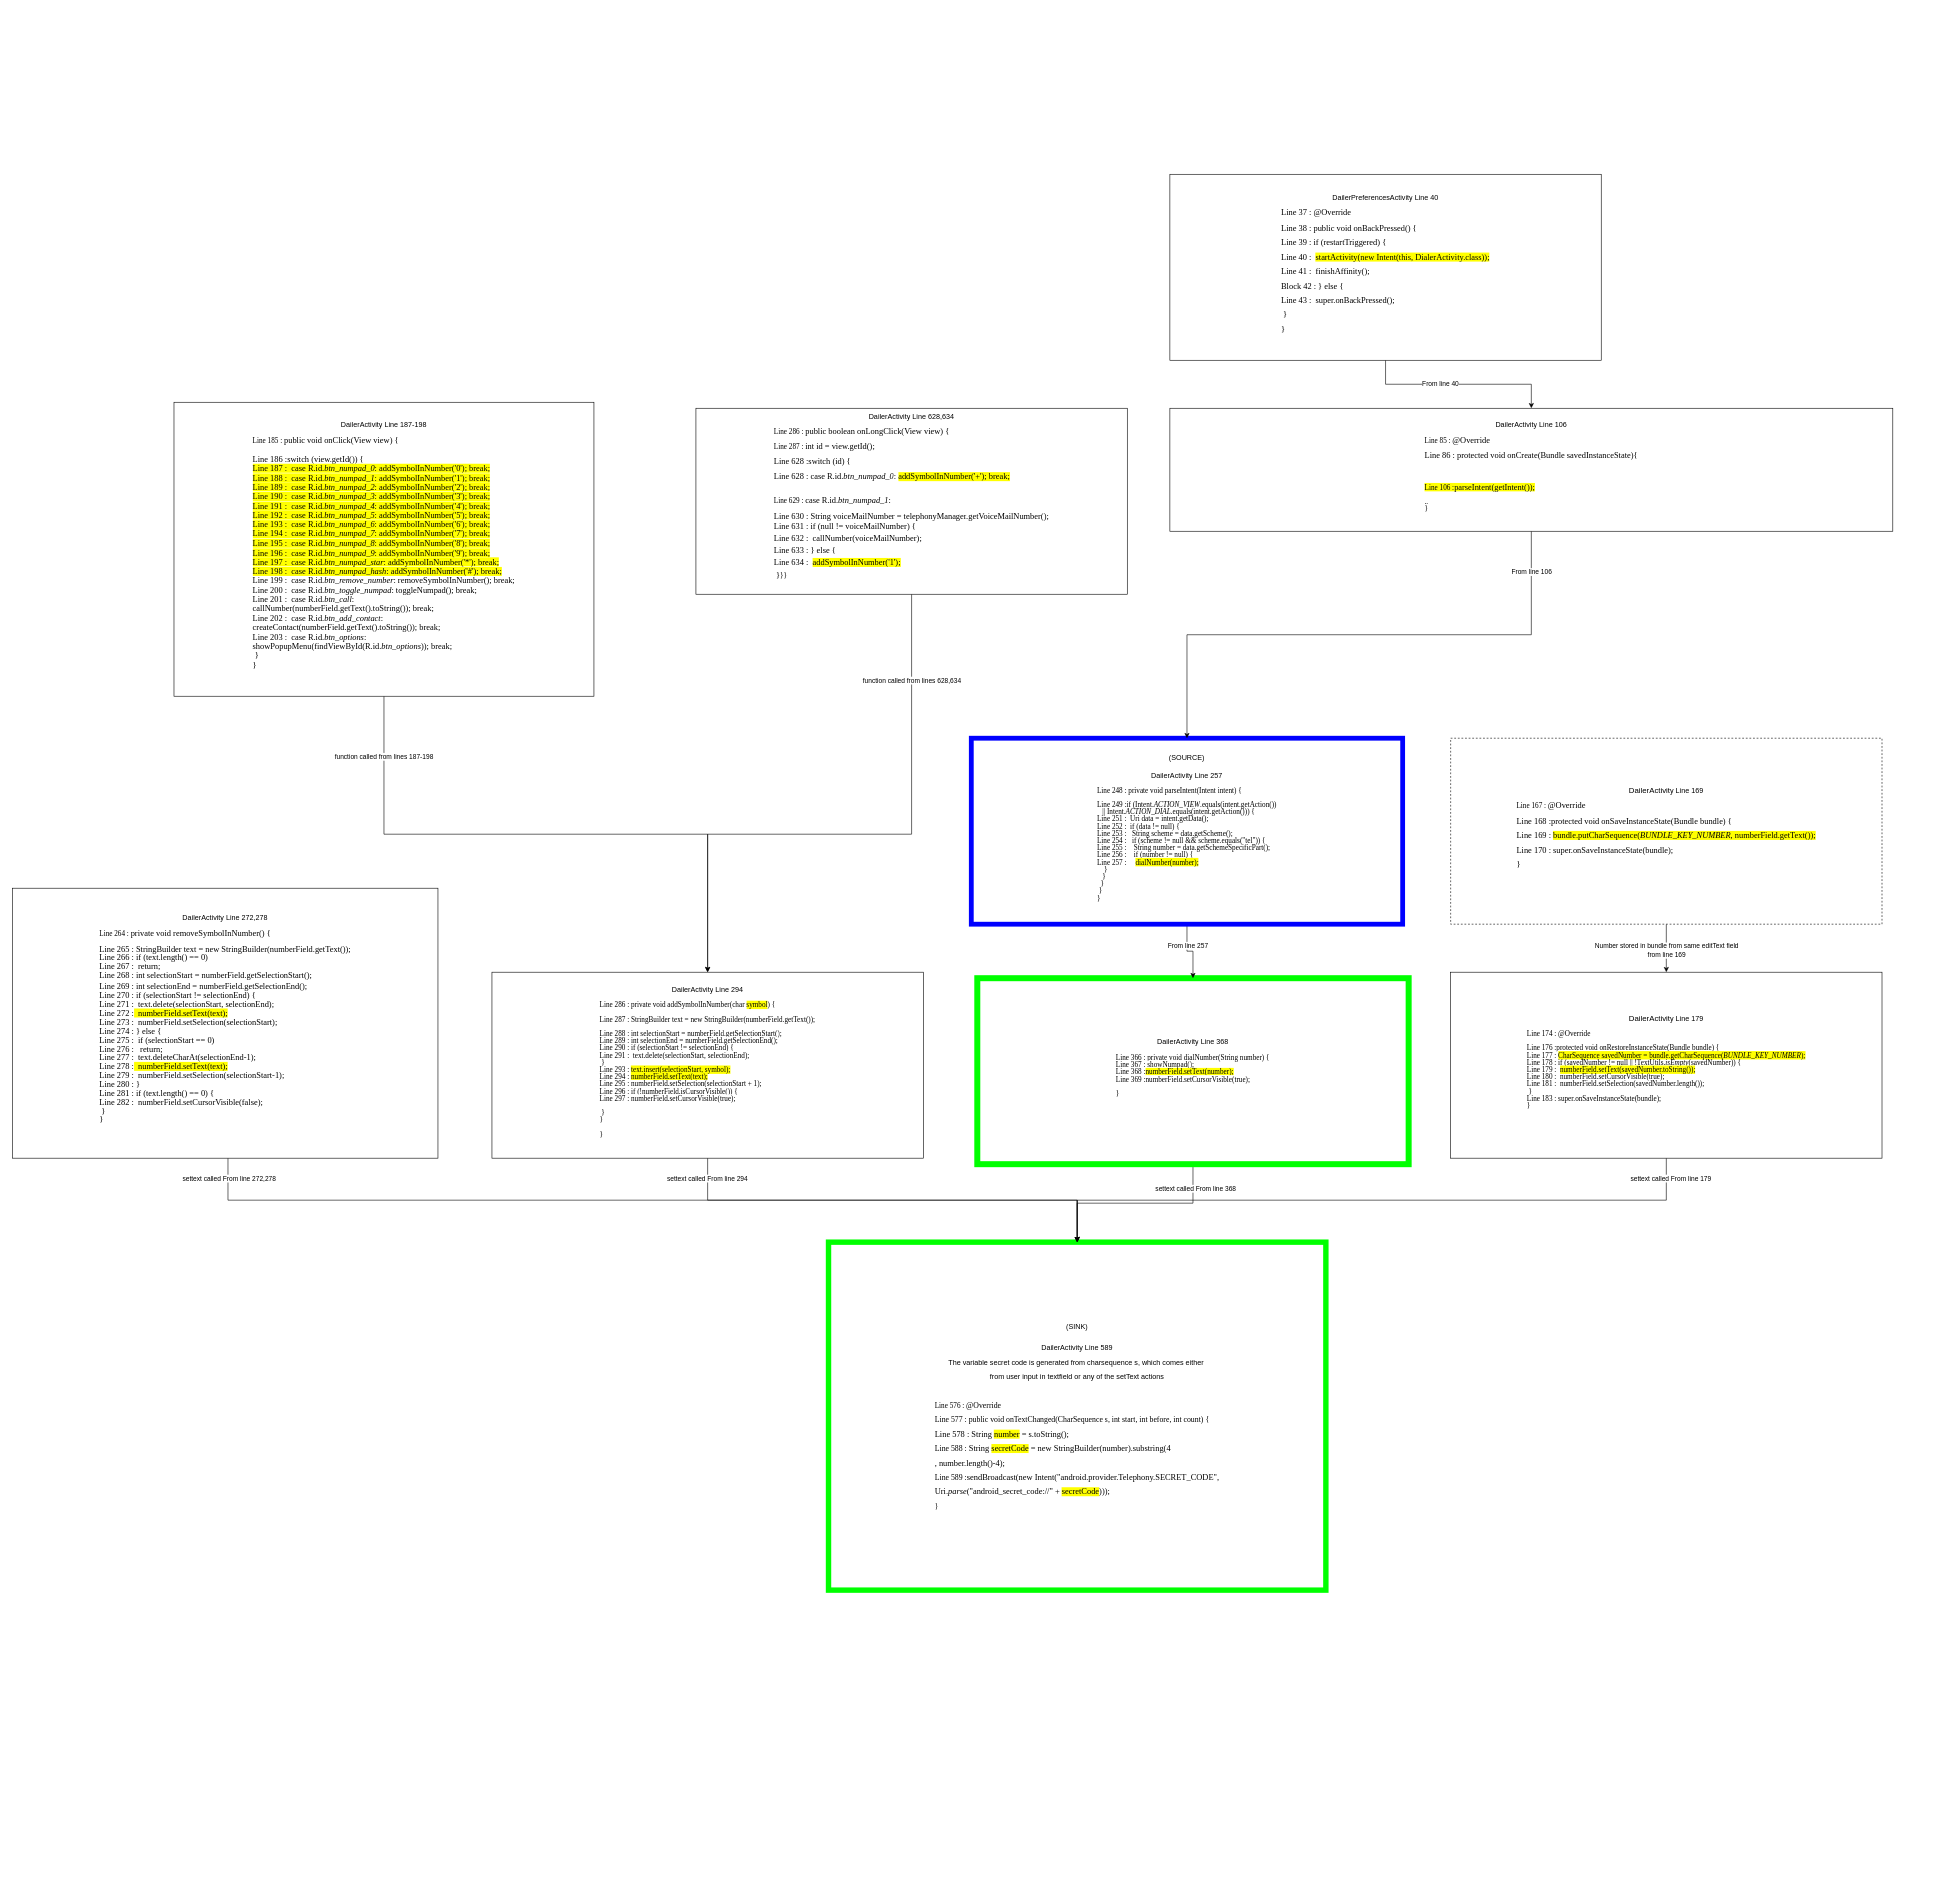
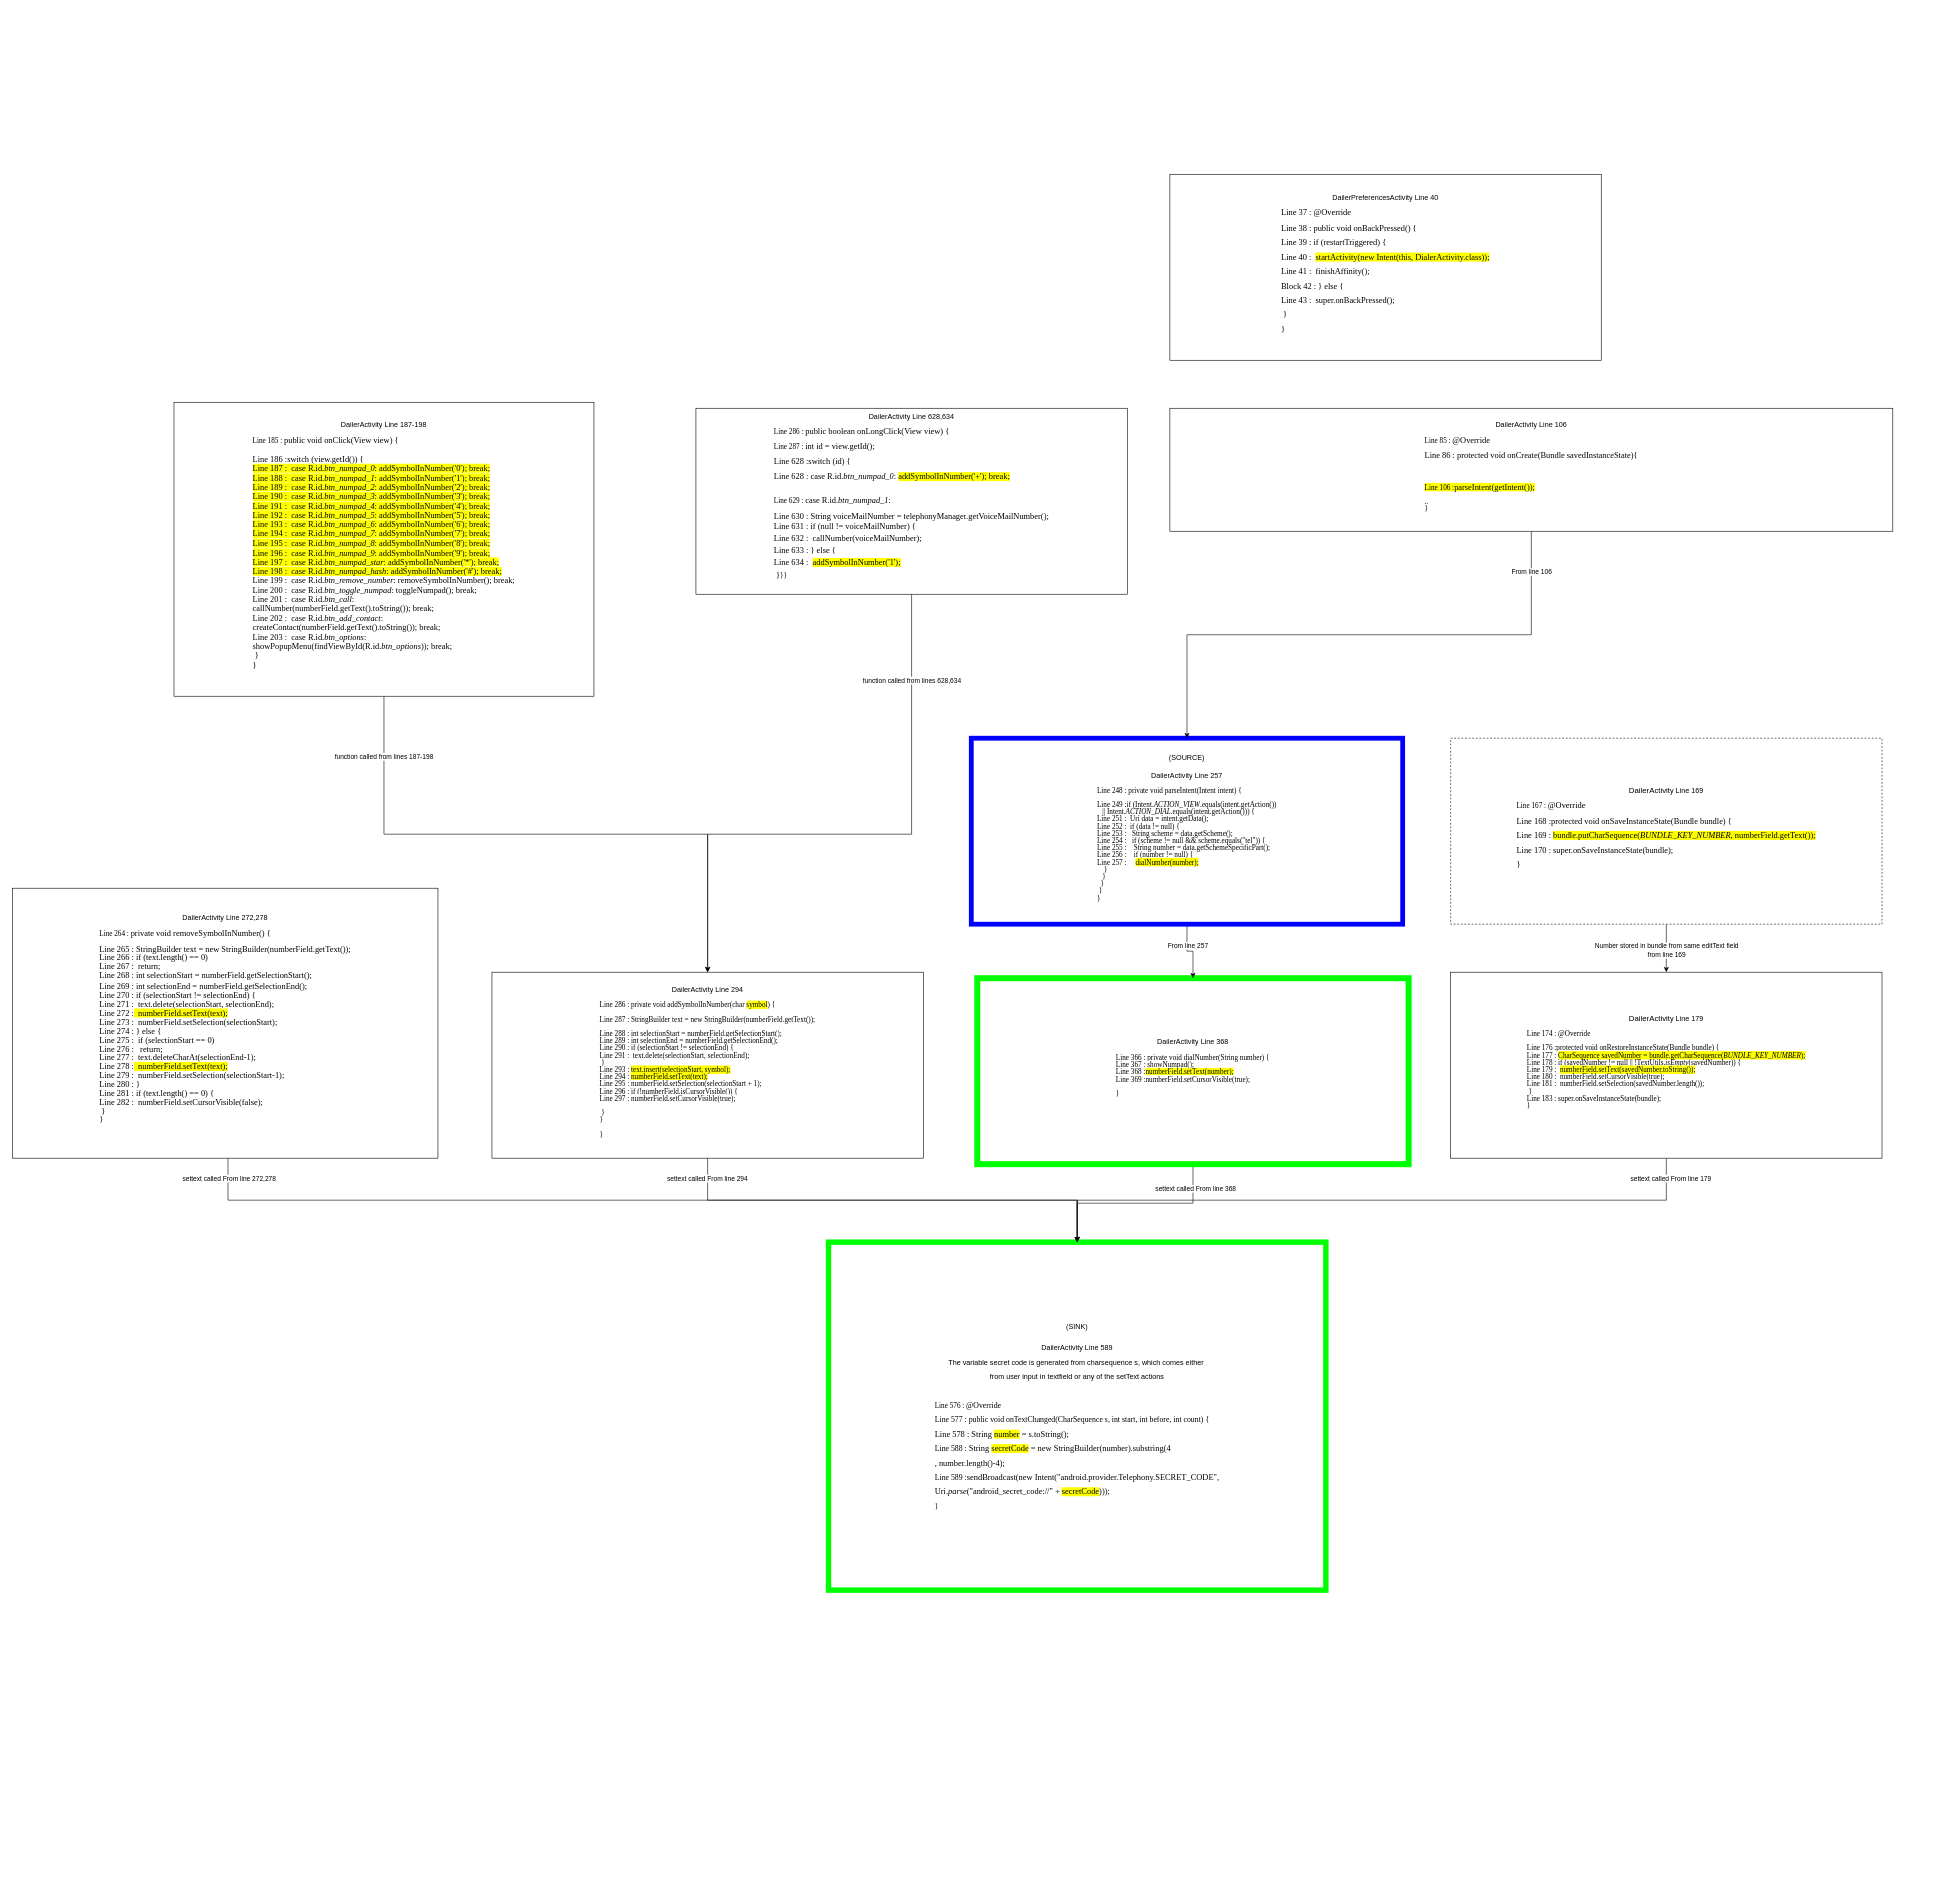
(1440, 384) -> none
